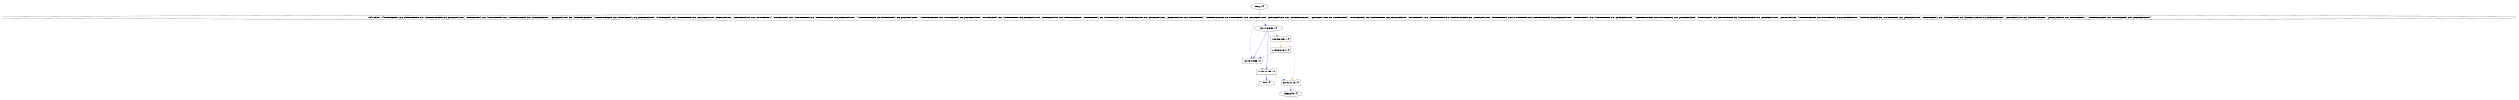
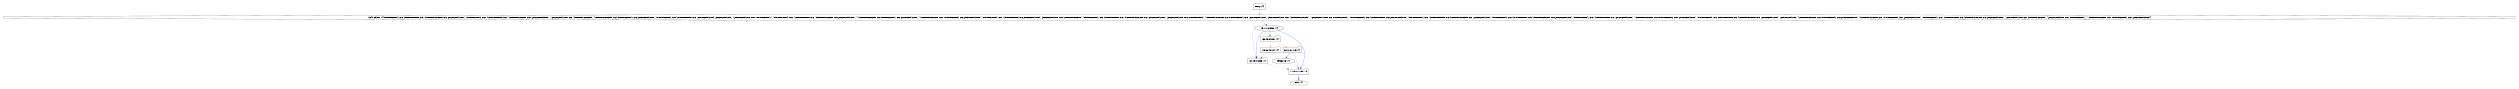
(1259, 7) -> (1259, 7)
(1278, 77) -> (1296, 60)
